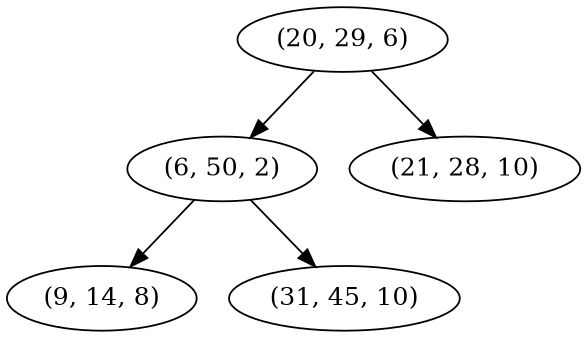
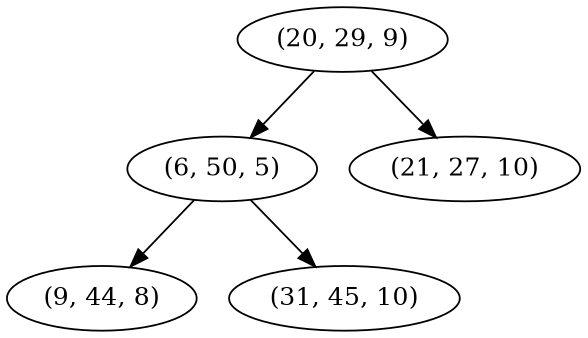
(343, 40) -> (343, 40)
(222, 169) -> (222, 169)
(465, 169) -> (465, 169)
(102, 298) -> (102, 298)
